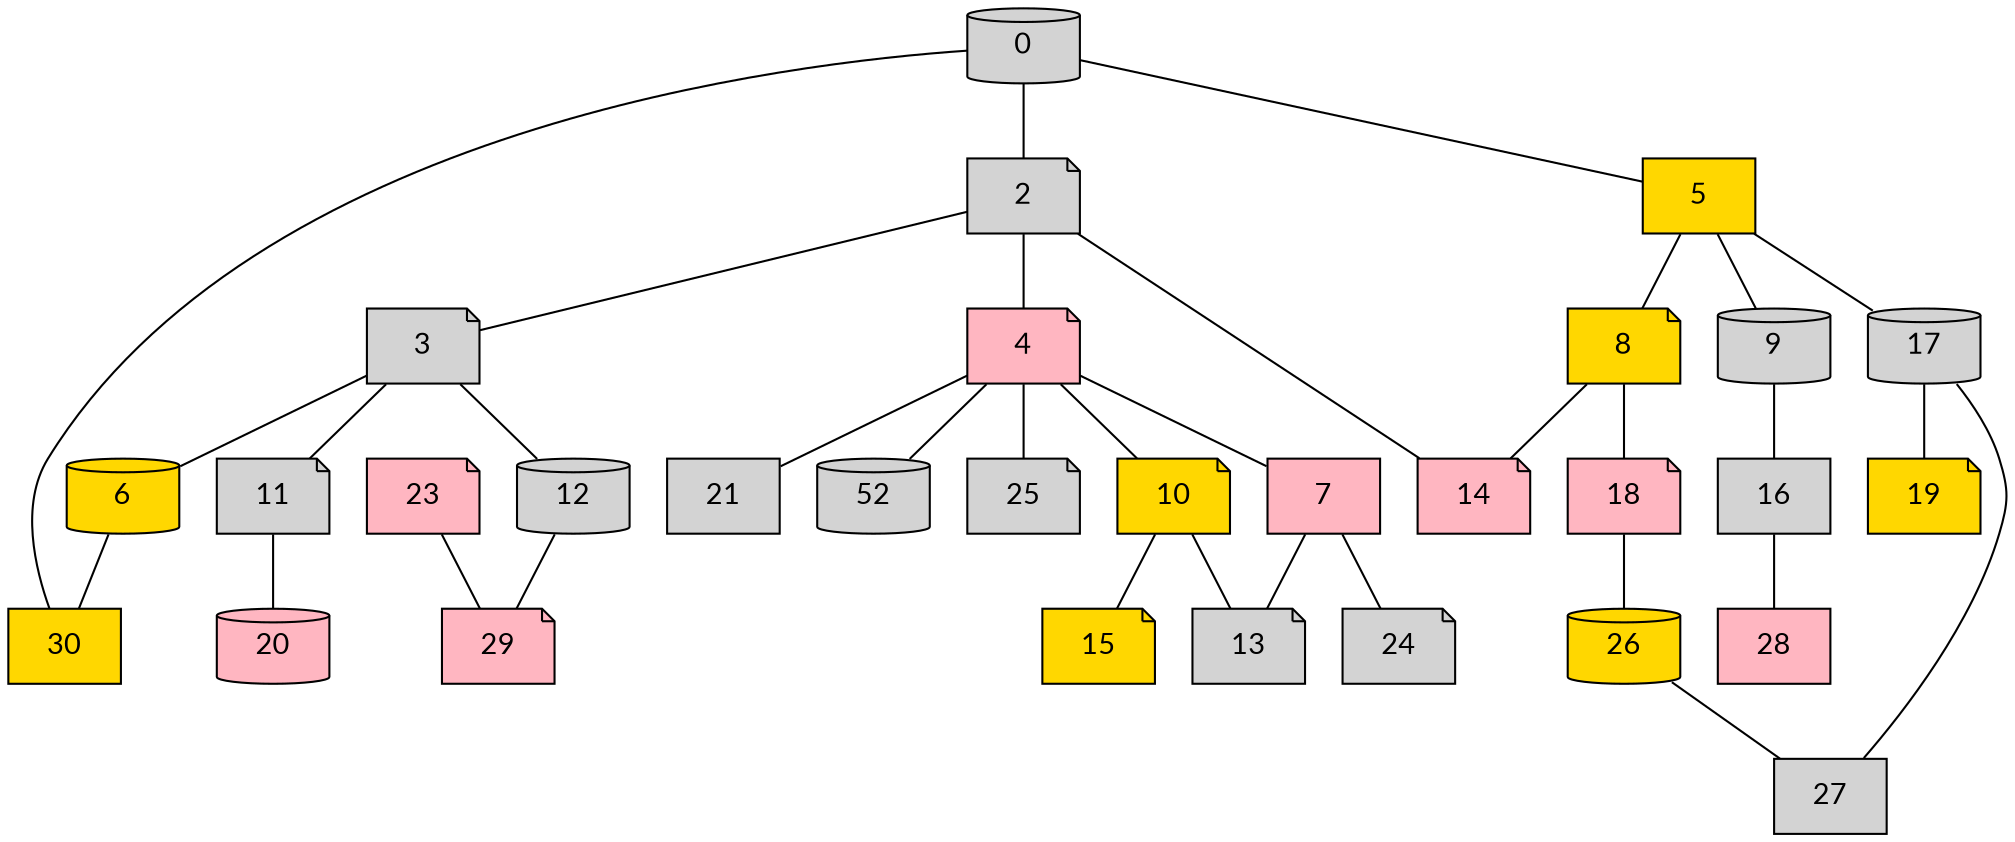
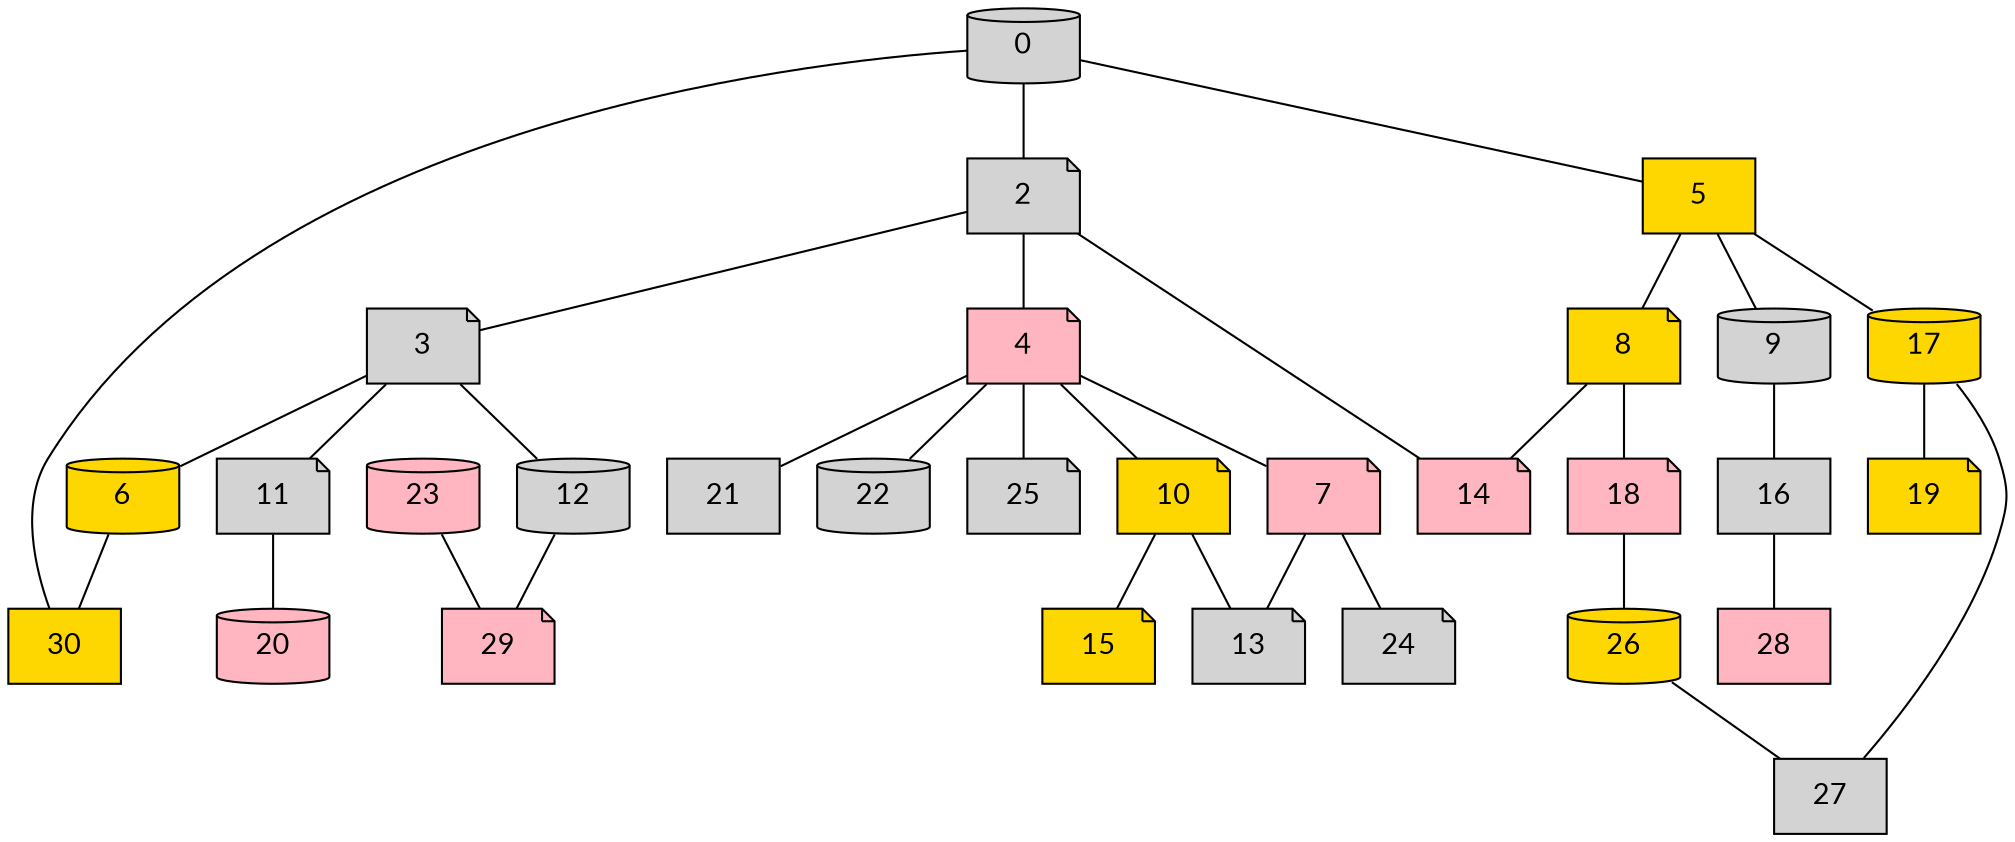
(1924, 346) -> (1924, 346)
(423, 496) -> (423, 496)
(873, 496) -> (873, 496)
(1324, 496) -> (1324, 496)
